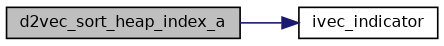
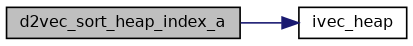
(368, 23) -> (353, 23)
